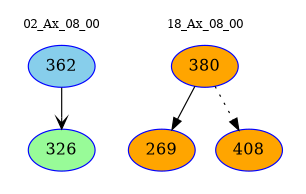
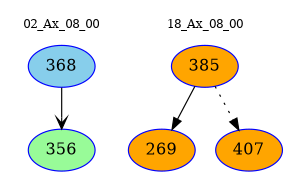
(62, 66) -> (62, 66)
(205, 66) -> (205, 66)
(62, 150) -> (62, 150)
(249, 150) -> (249, 150)
